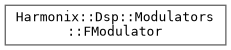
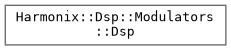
(116, 25) -> (116, 25)
